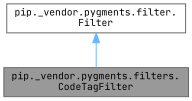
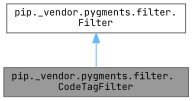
(96, 82) -> (96, 82)
